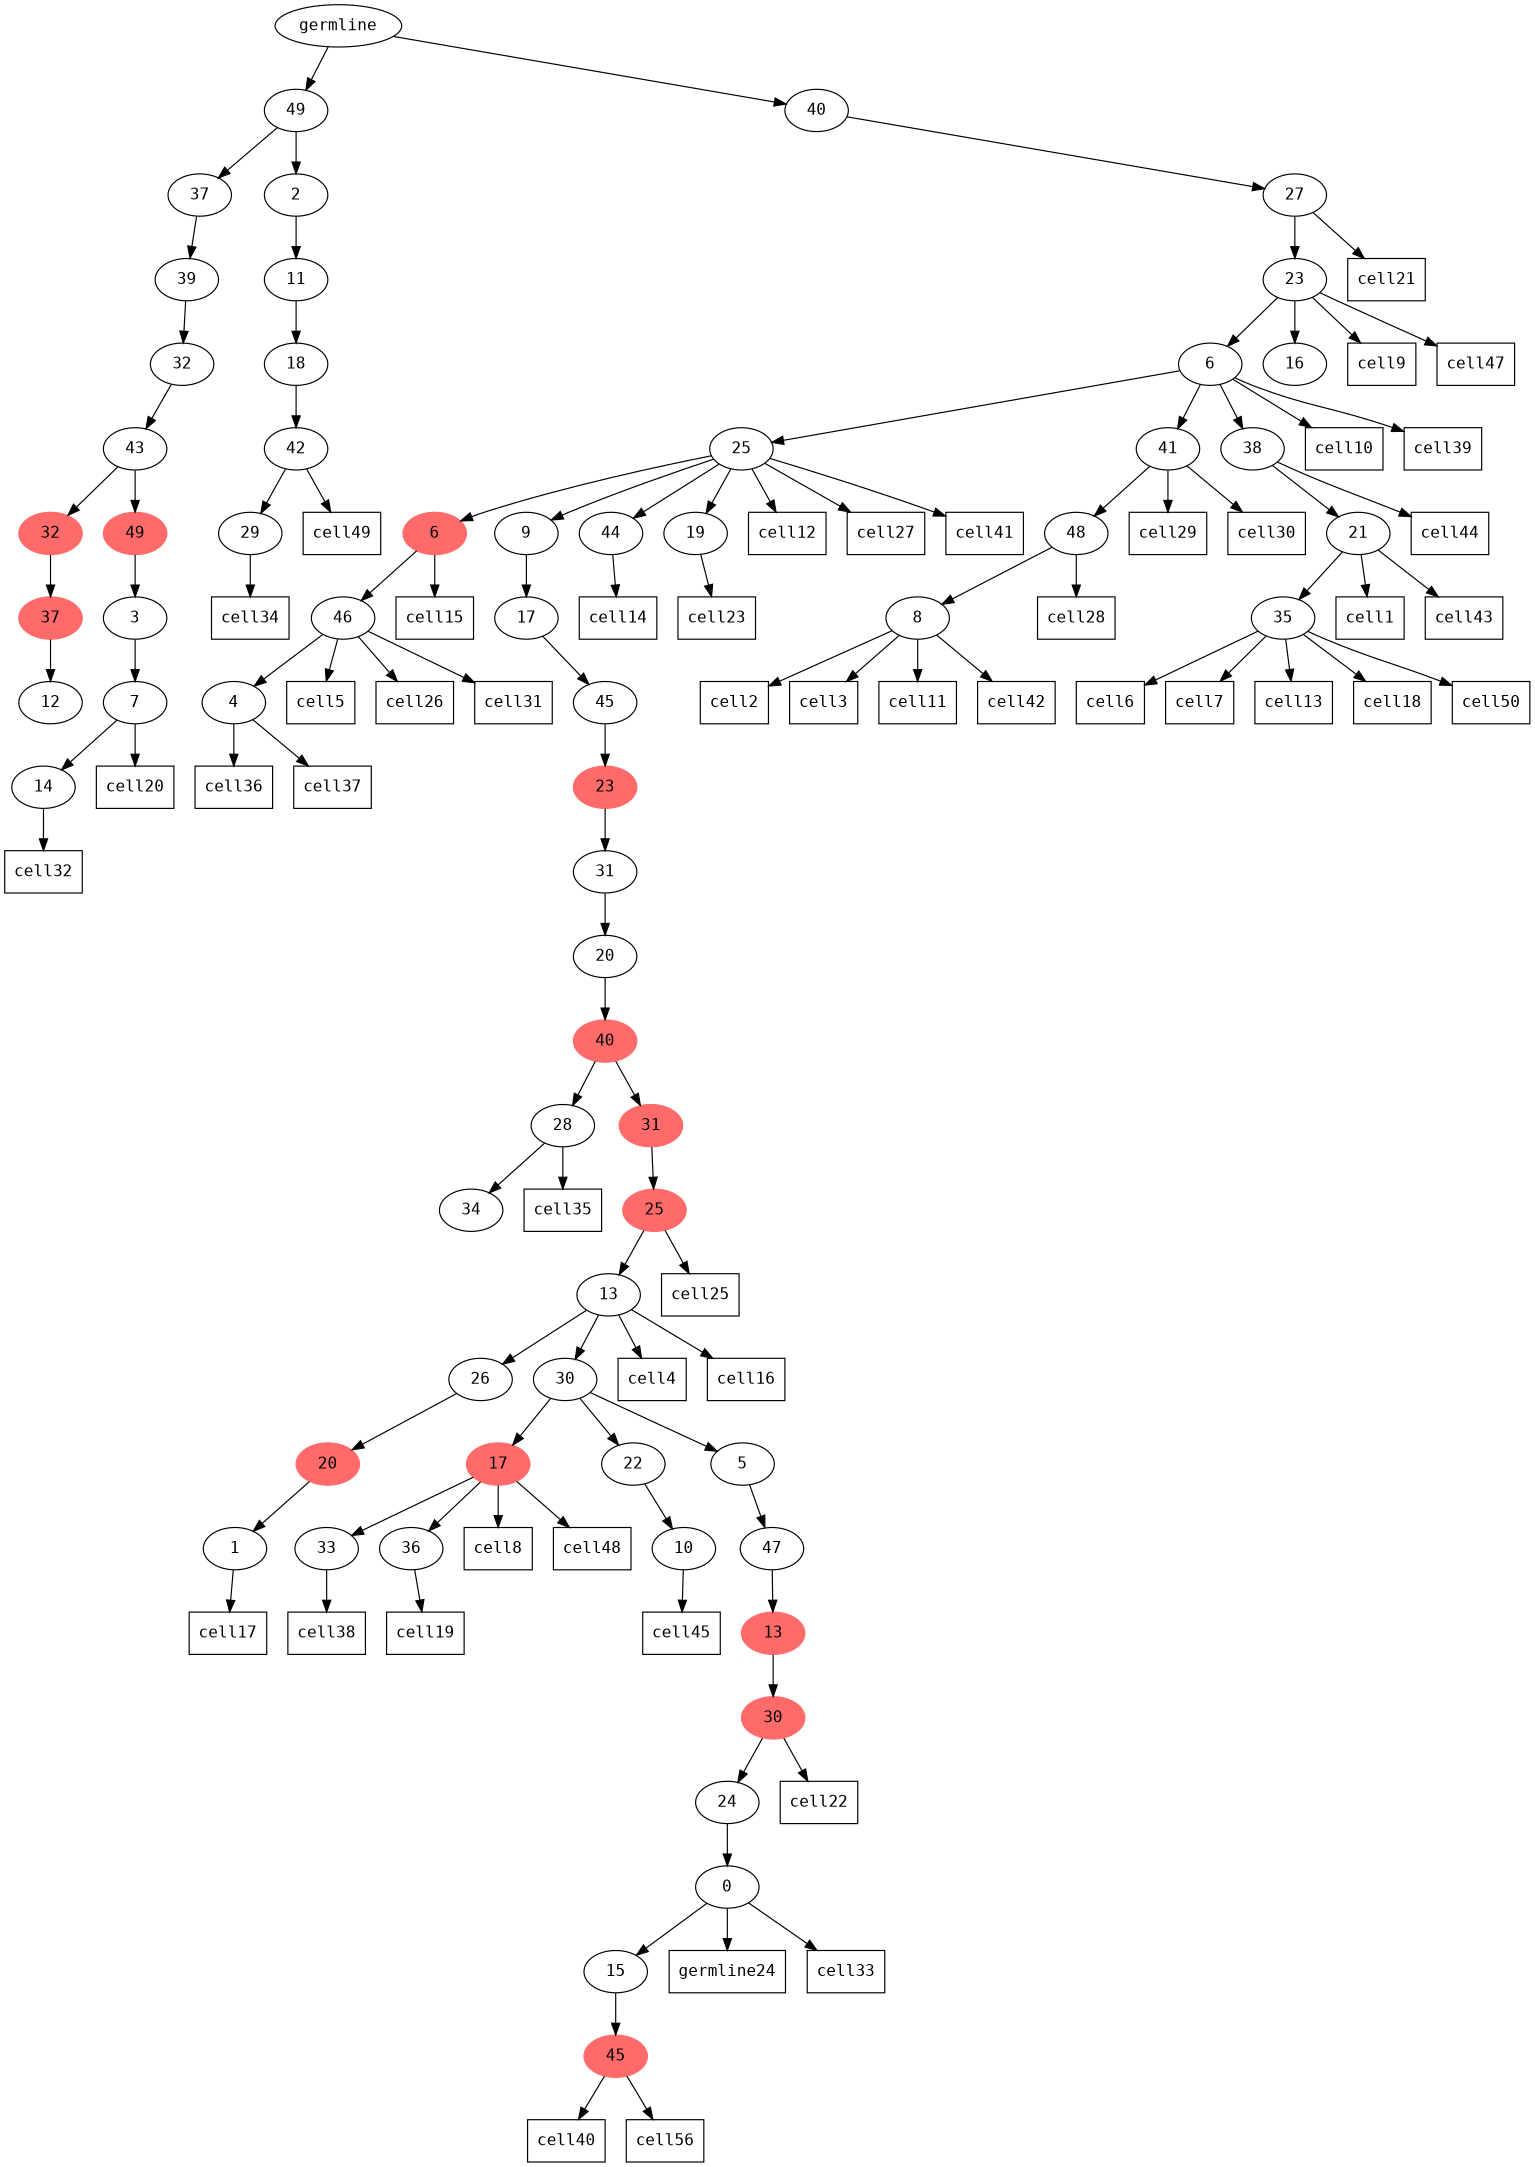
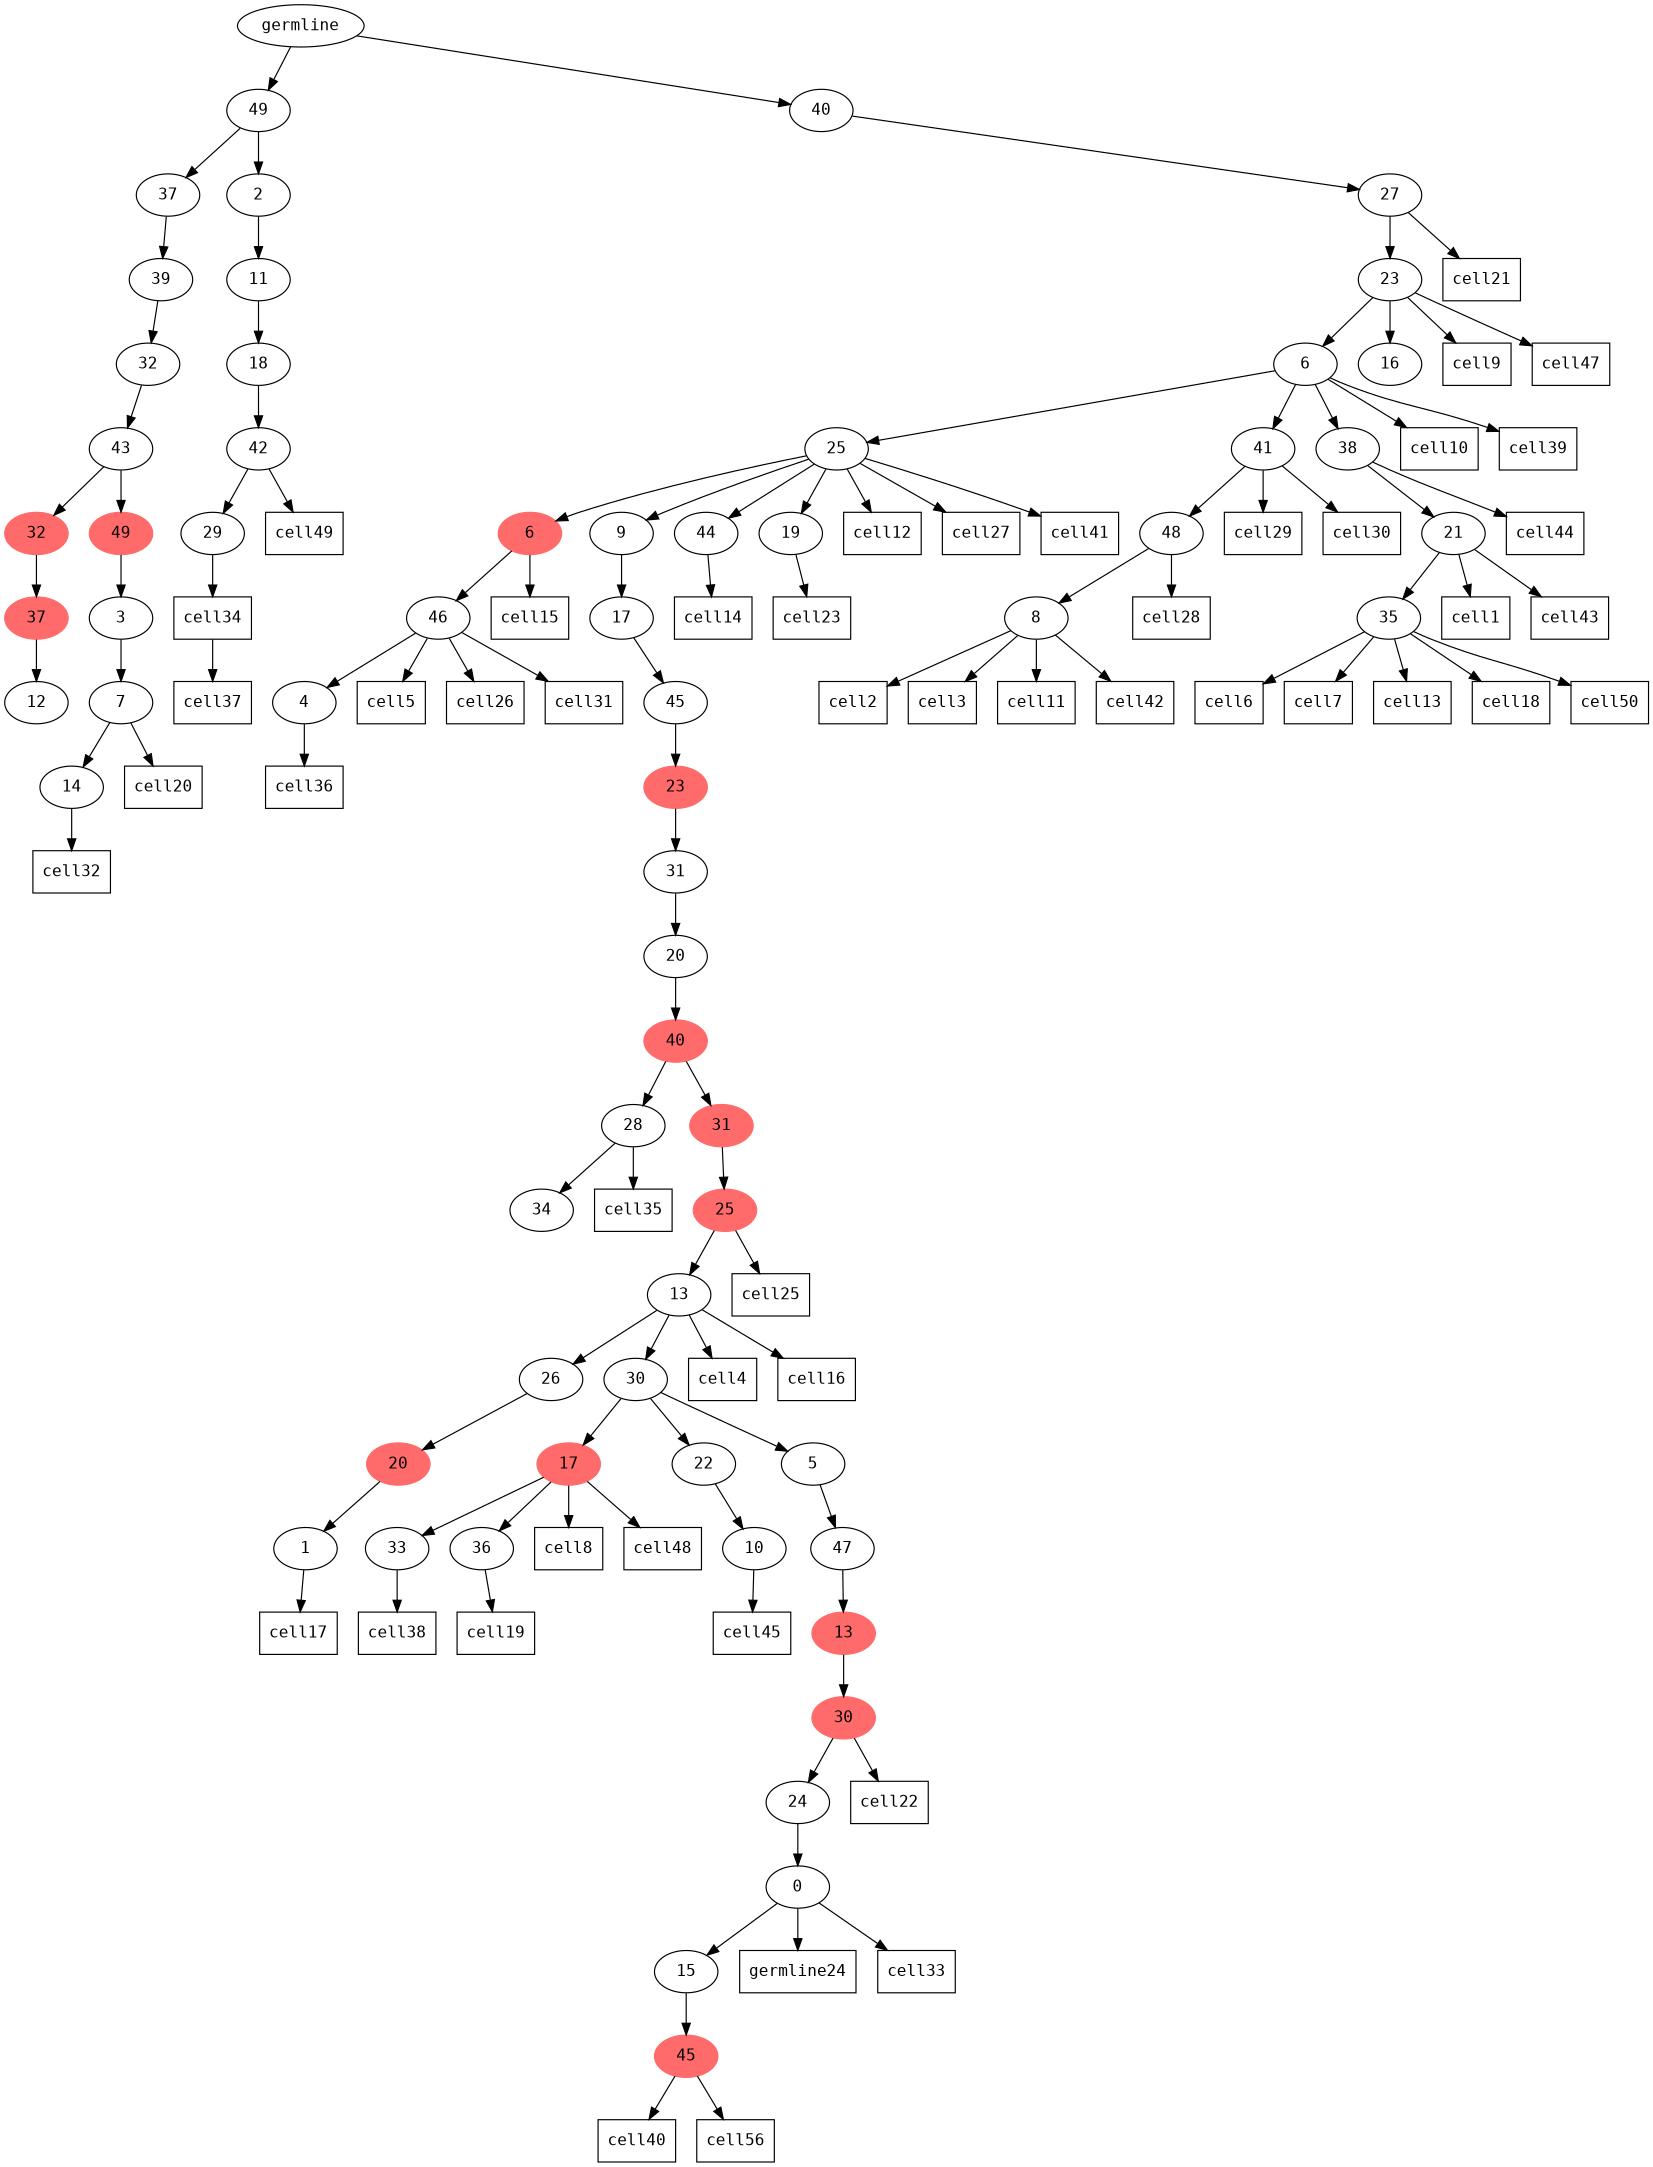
(276, 739) -> (213, 655)
